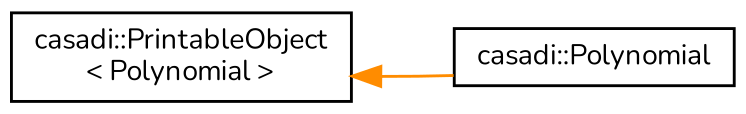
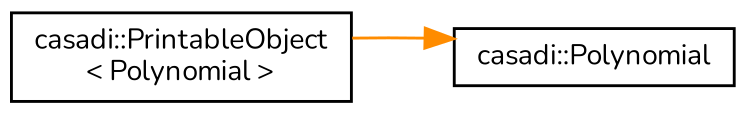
(417, 76) -> (389, 38)
